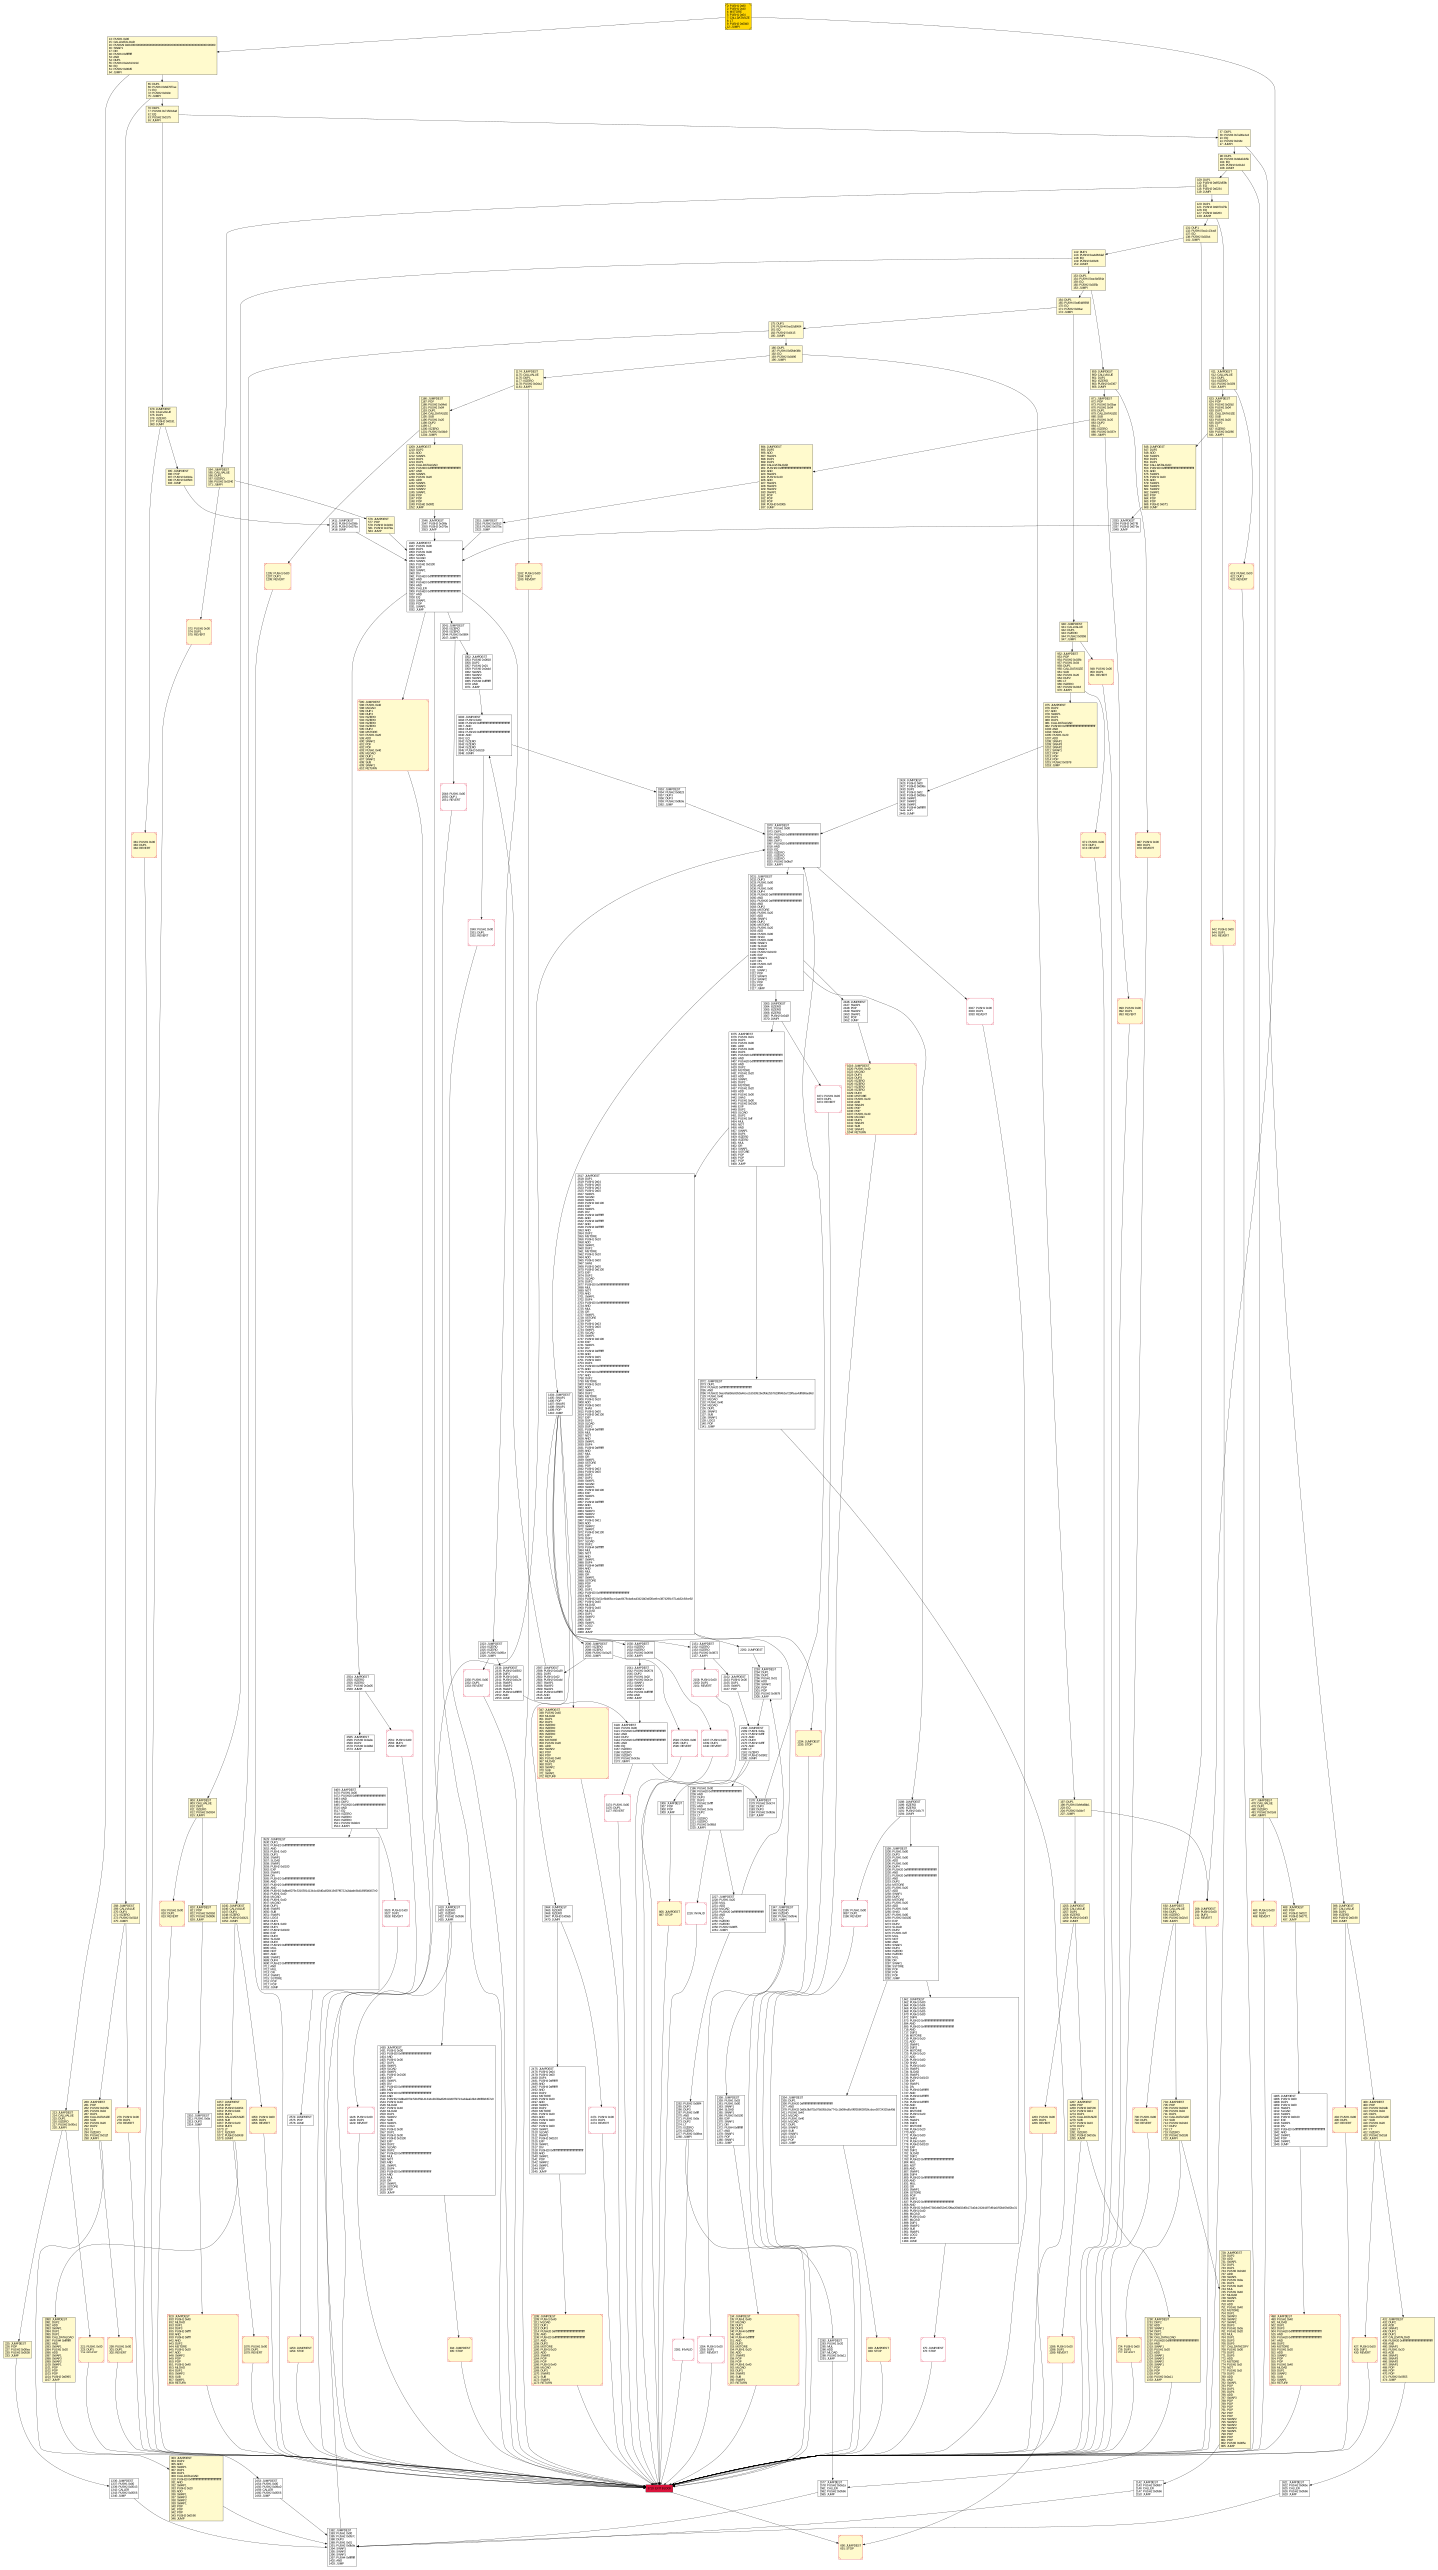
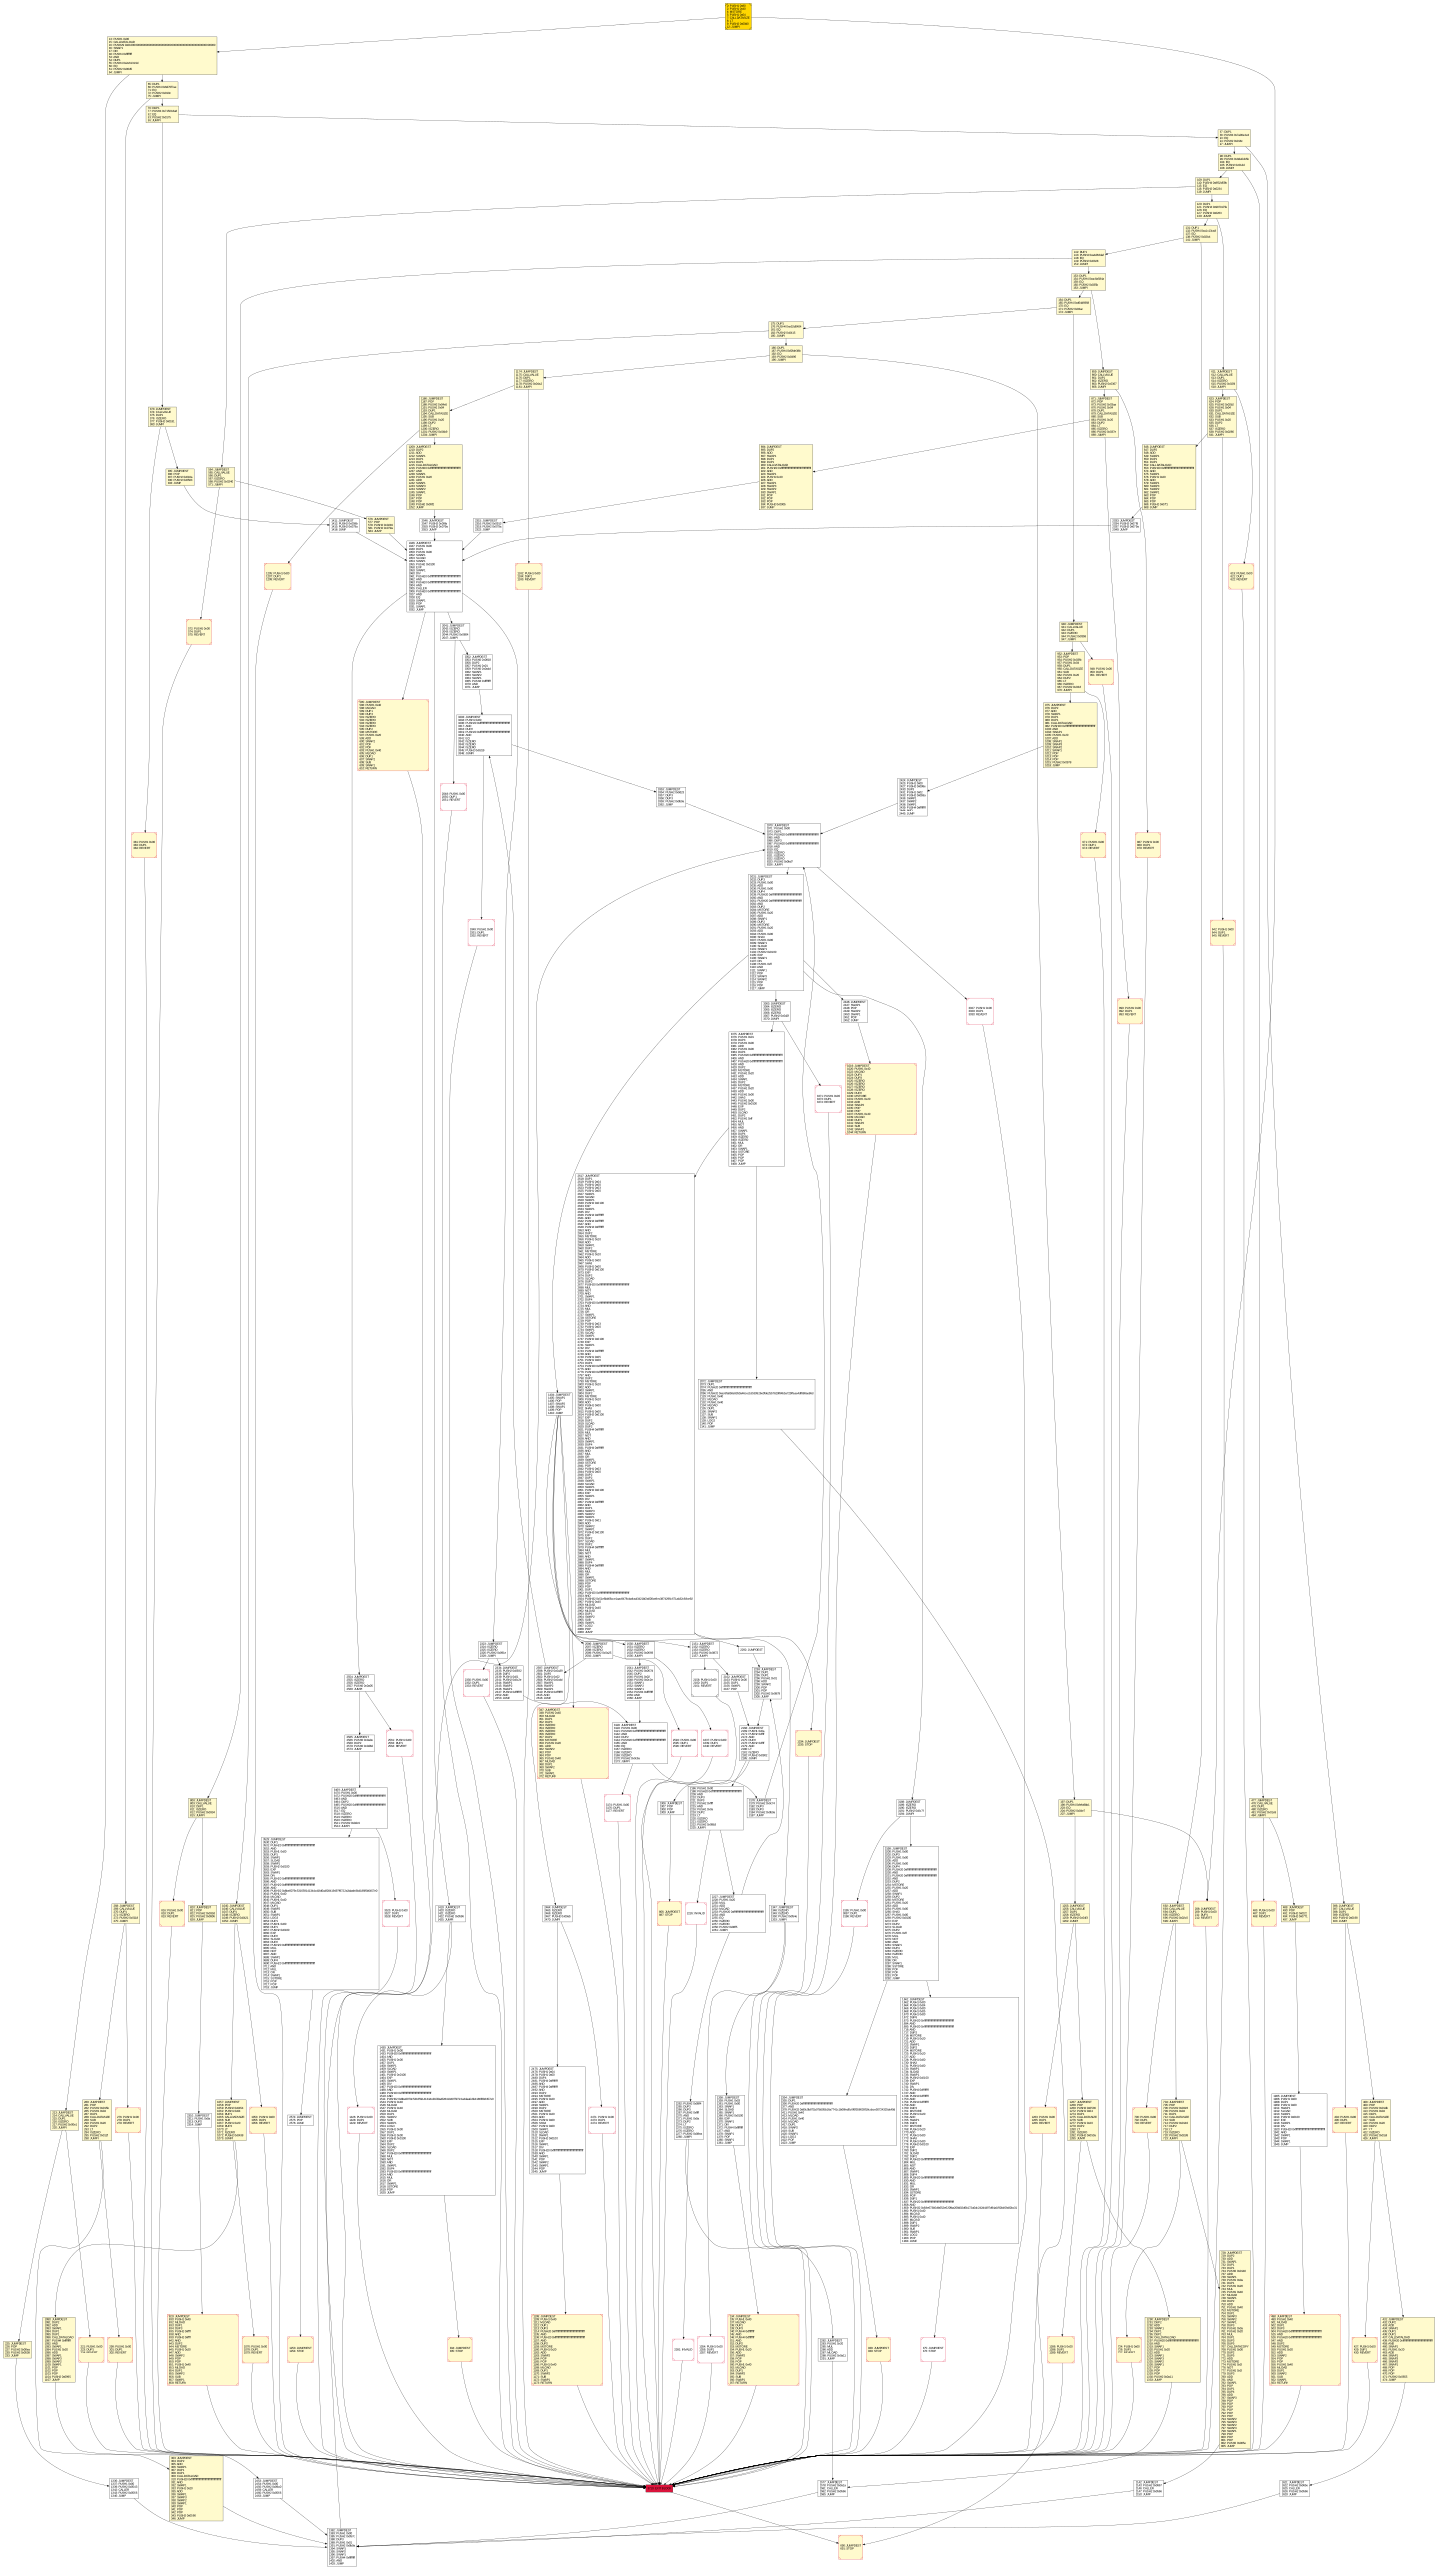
(705, 1683) -> (705, 1683)
